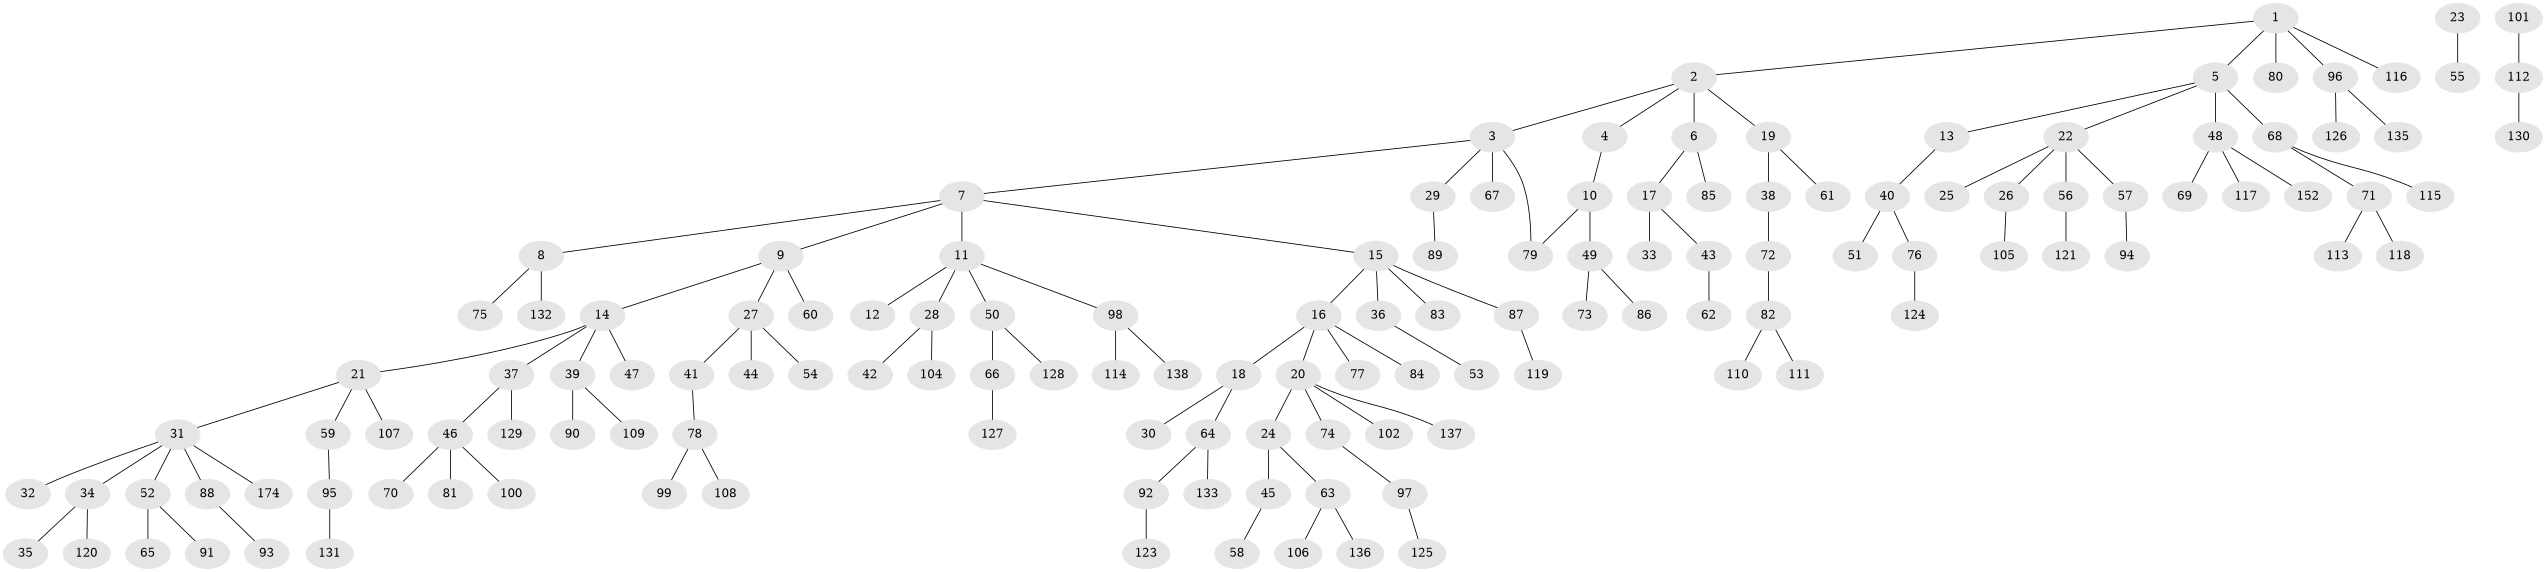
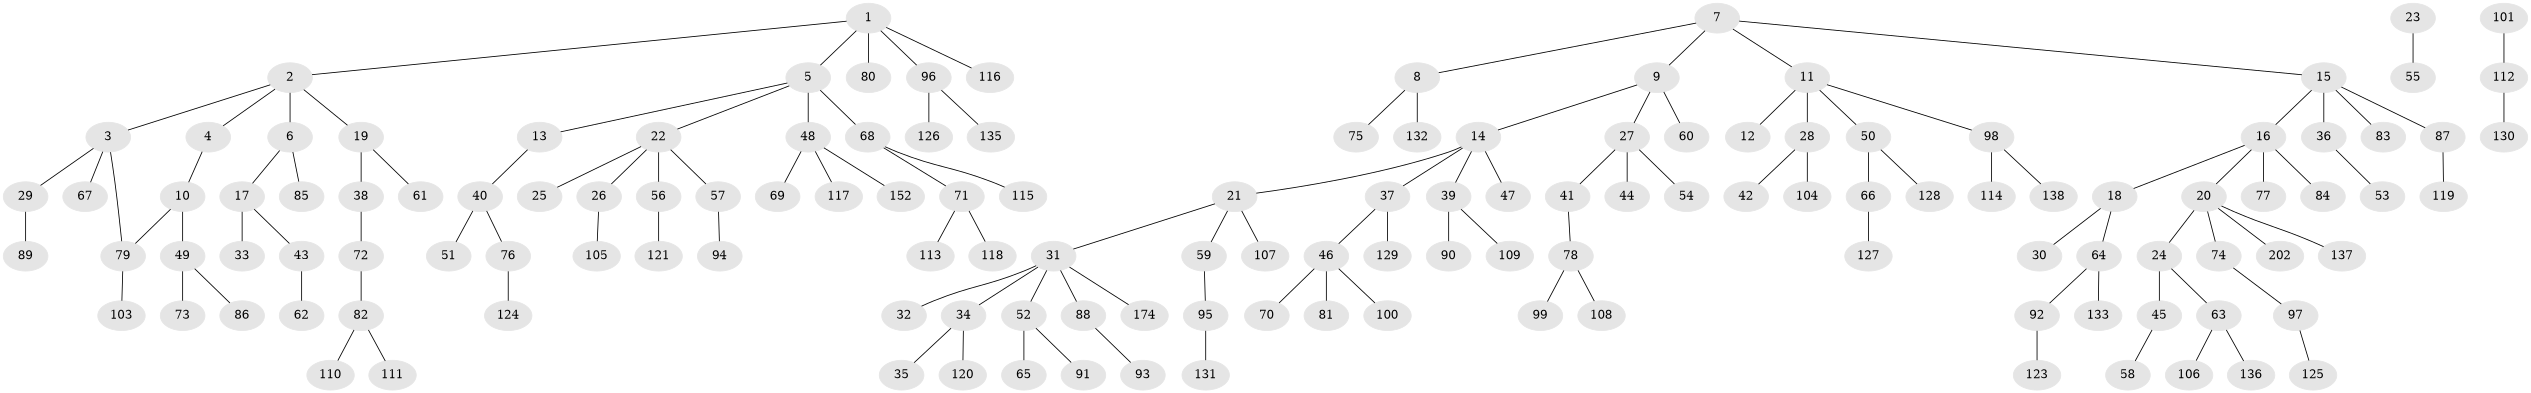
(1227, 167) -> none
none -> (121, 316)
(1389, 435) -> (2280, 256)
